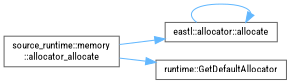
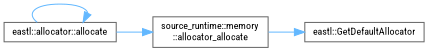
(137, 42) -> (129, 32)
(221, 70) -> (364, 32)
